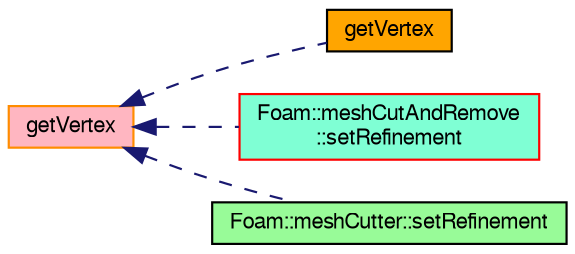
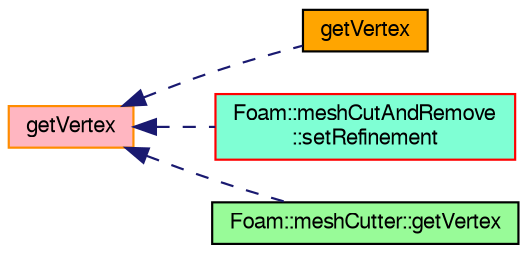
(389, 223) -> (365, 223)
